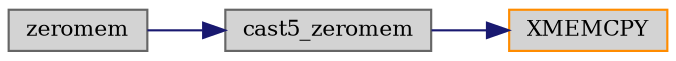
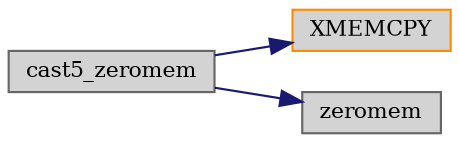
(175, 30) -> (248, 93)
